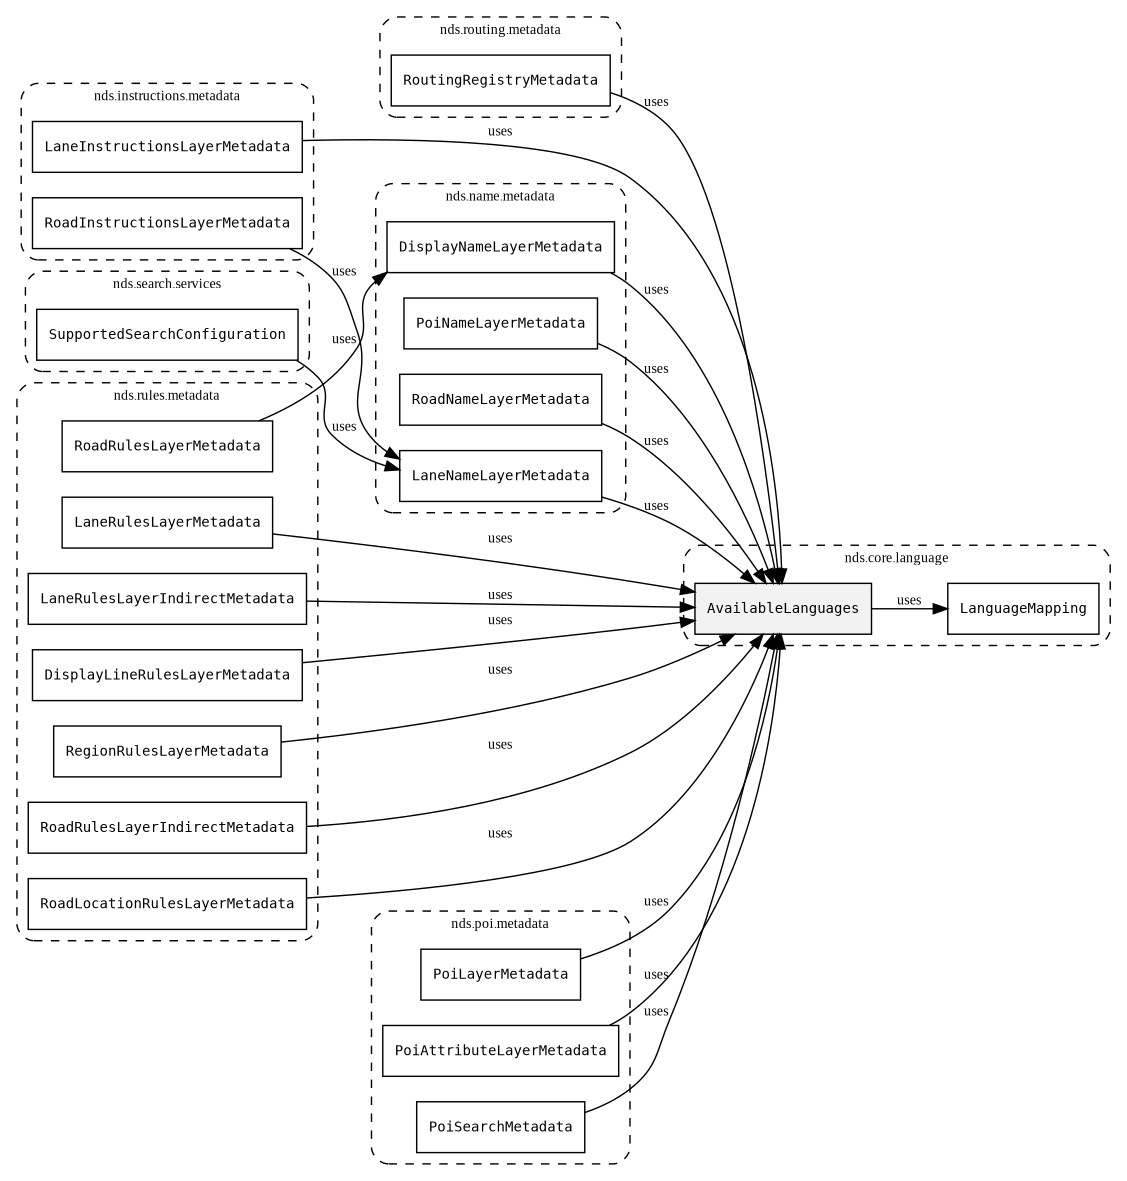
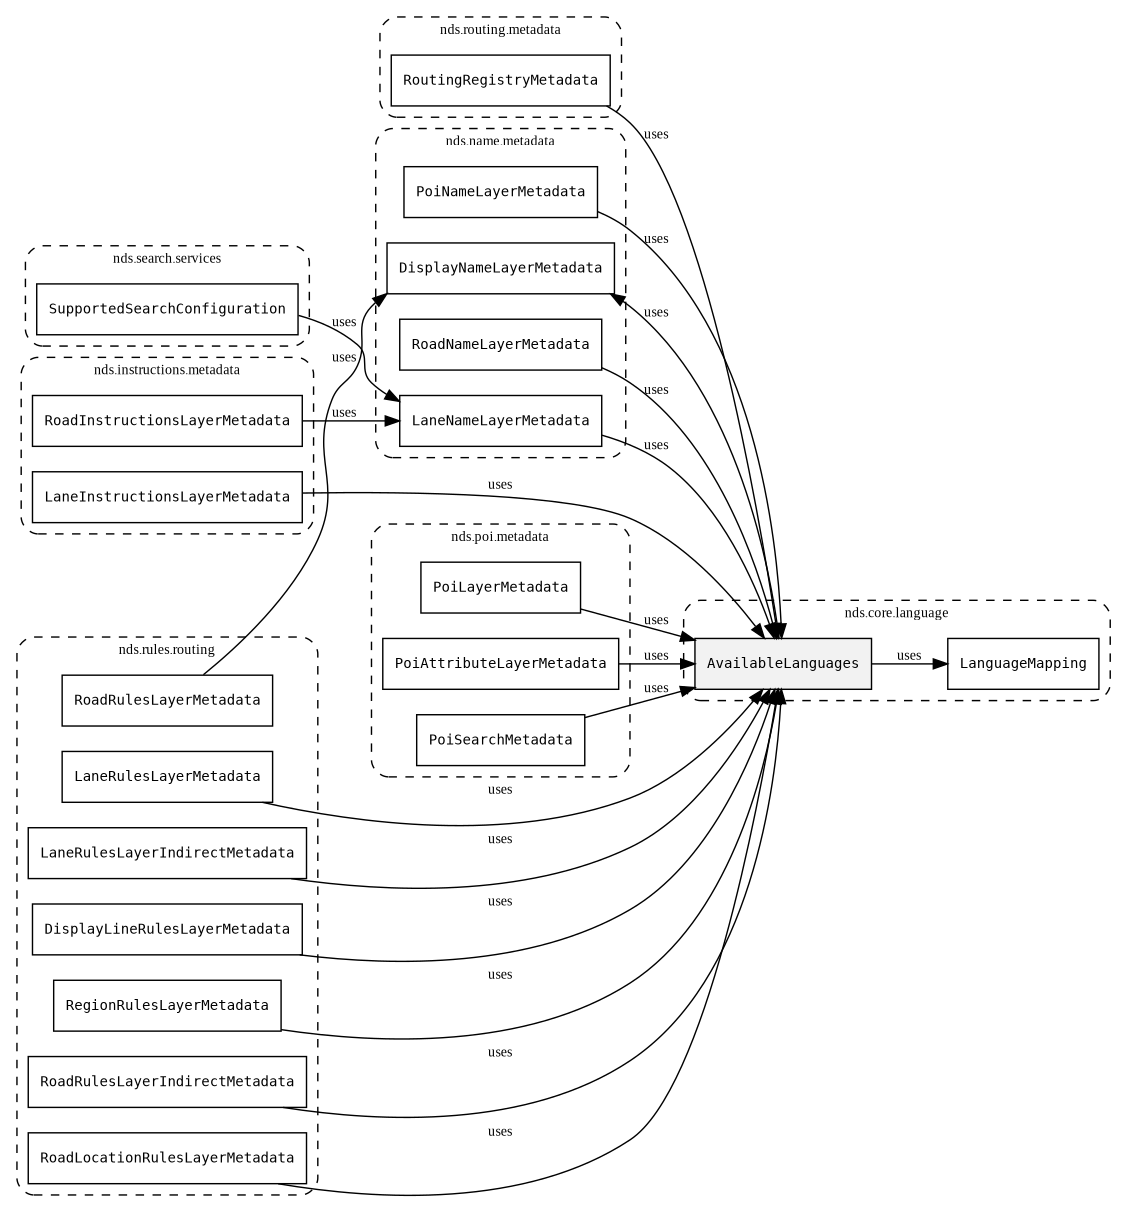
(167, 396) -> (167, 650)
(720, 405) -> (732, 455)
